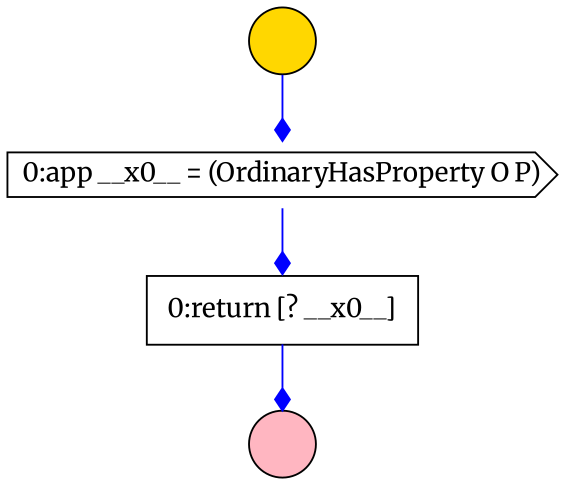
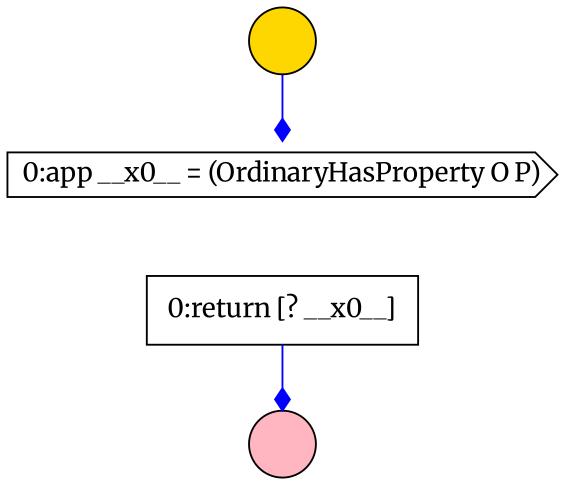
(282, 230) -> none
